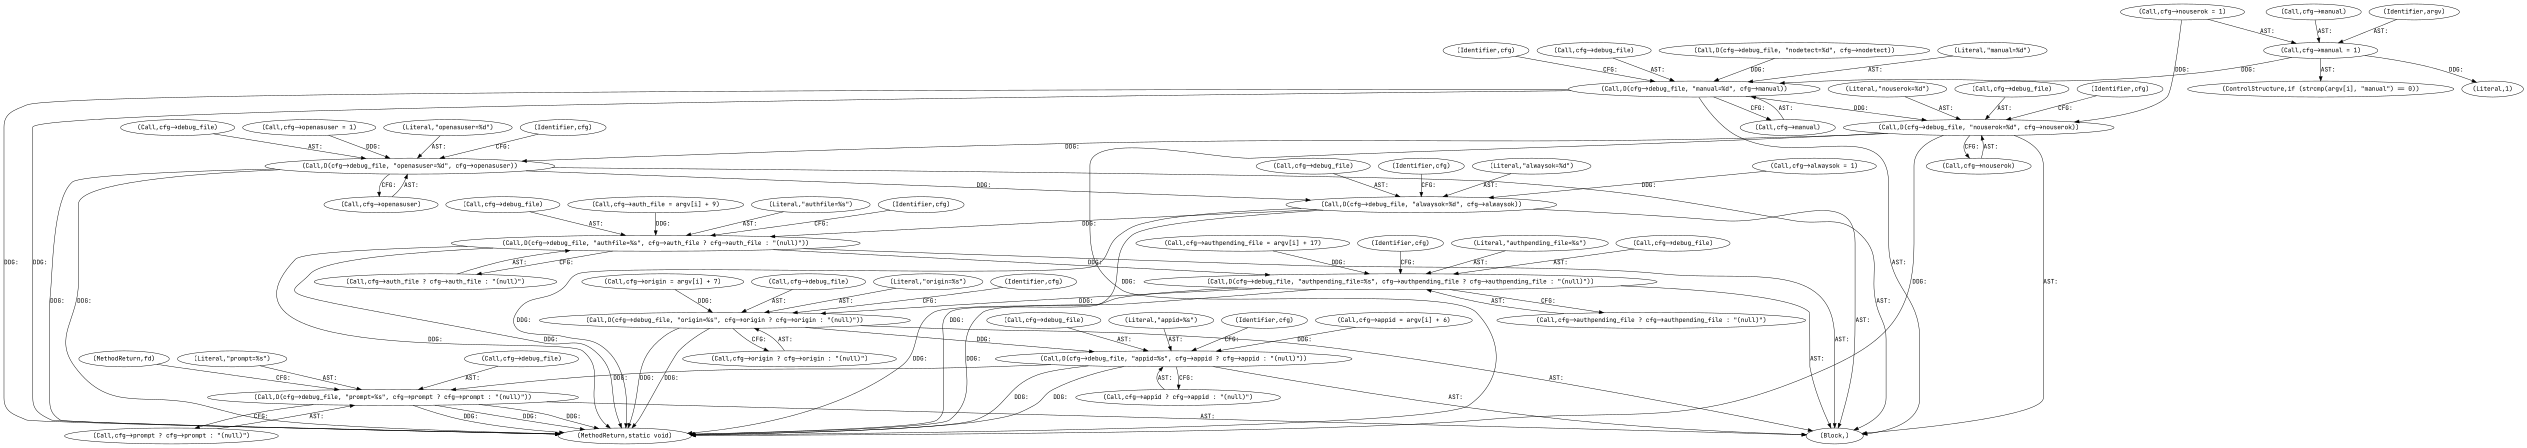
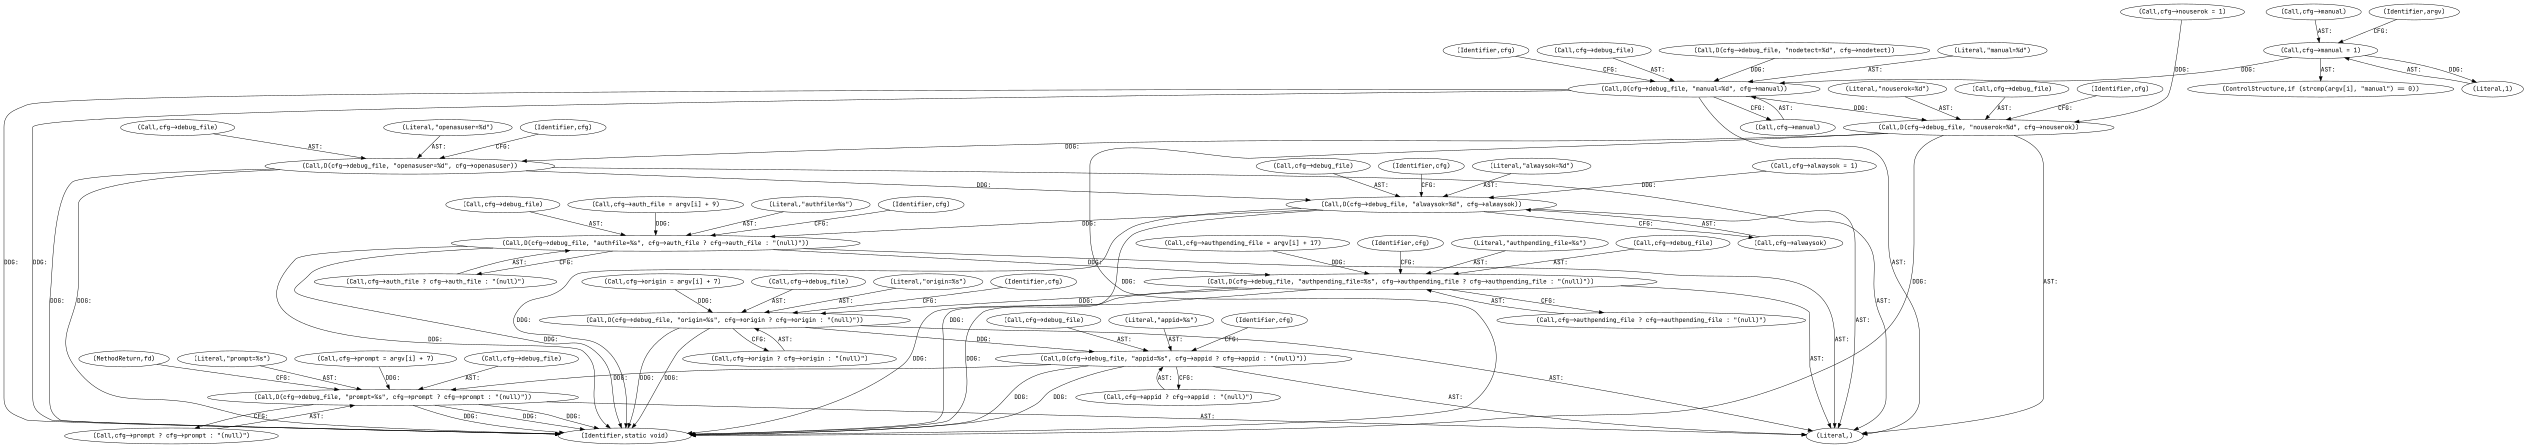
(2250, 31) -> (2409, 74)
(2383, 31) -> (2383, 31)
(309, 128) -> none
(1979, 166) -> none
(381, 205) -> none
none -> (1790, 243)
(1394, 320) -> none
none -> (376, 359)
(625, 436) -> (625, 436)
(1835, 436) -> (1835, 436)
